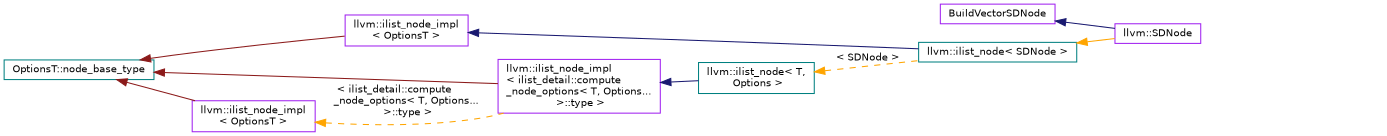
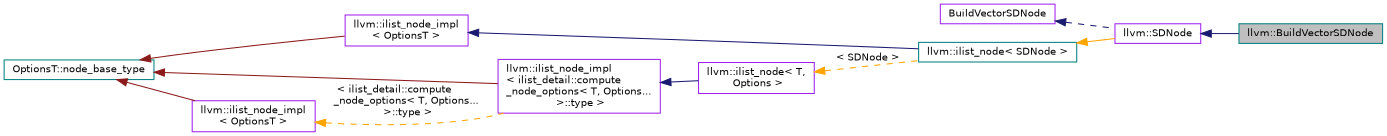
(1090, 25) -> (1090, 25)
none -> (1311, 34)
(756, 78) -> (756, 78)
